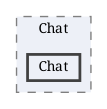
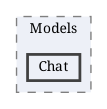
(54, 30) -> (54, 30)
